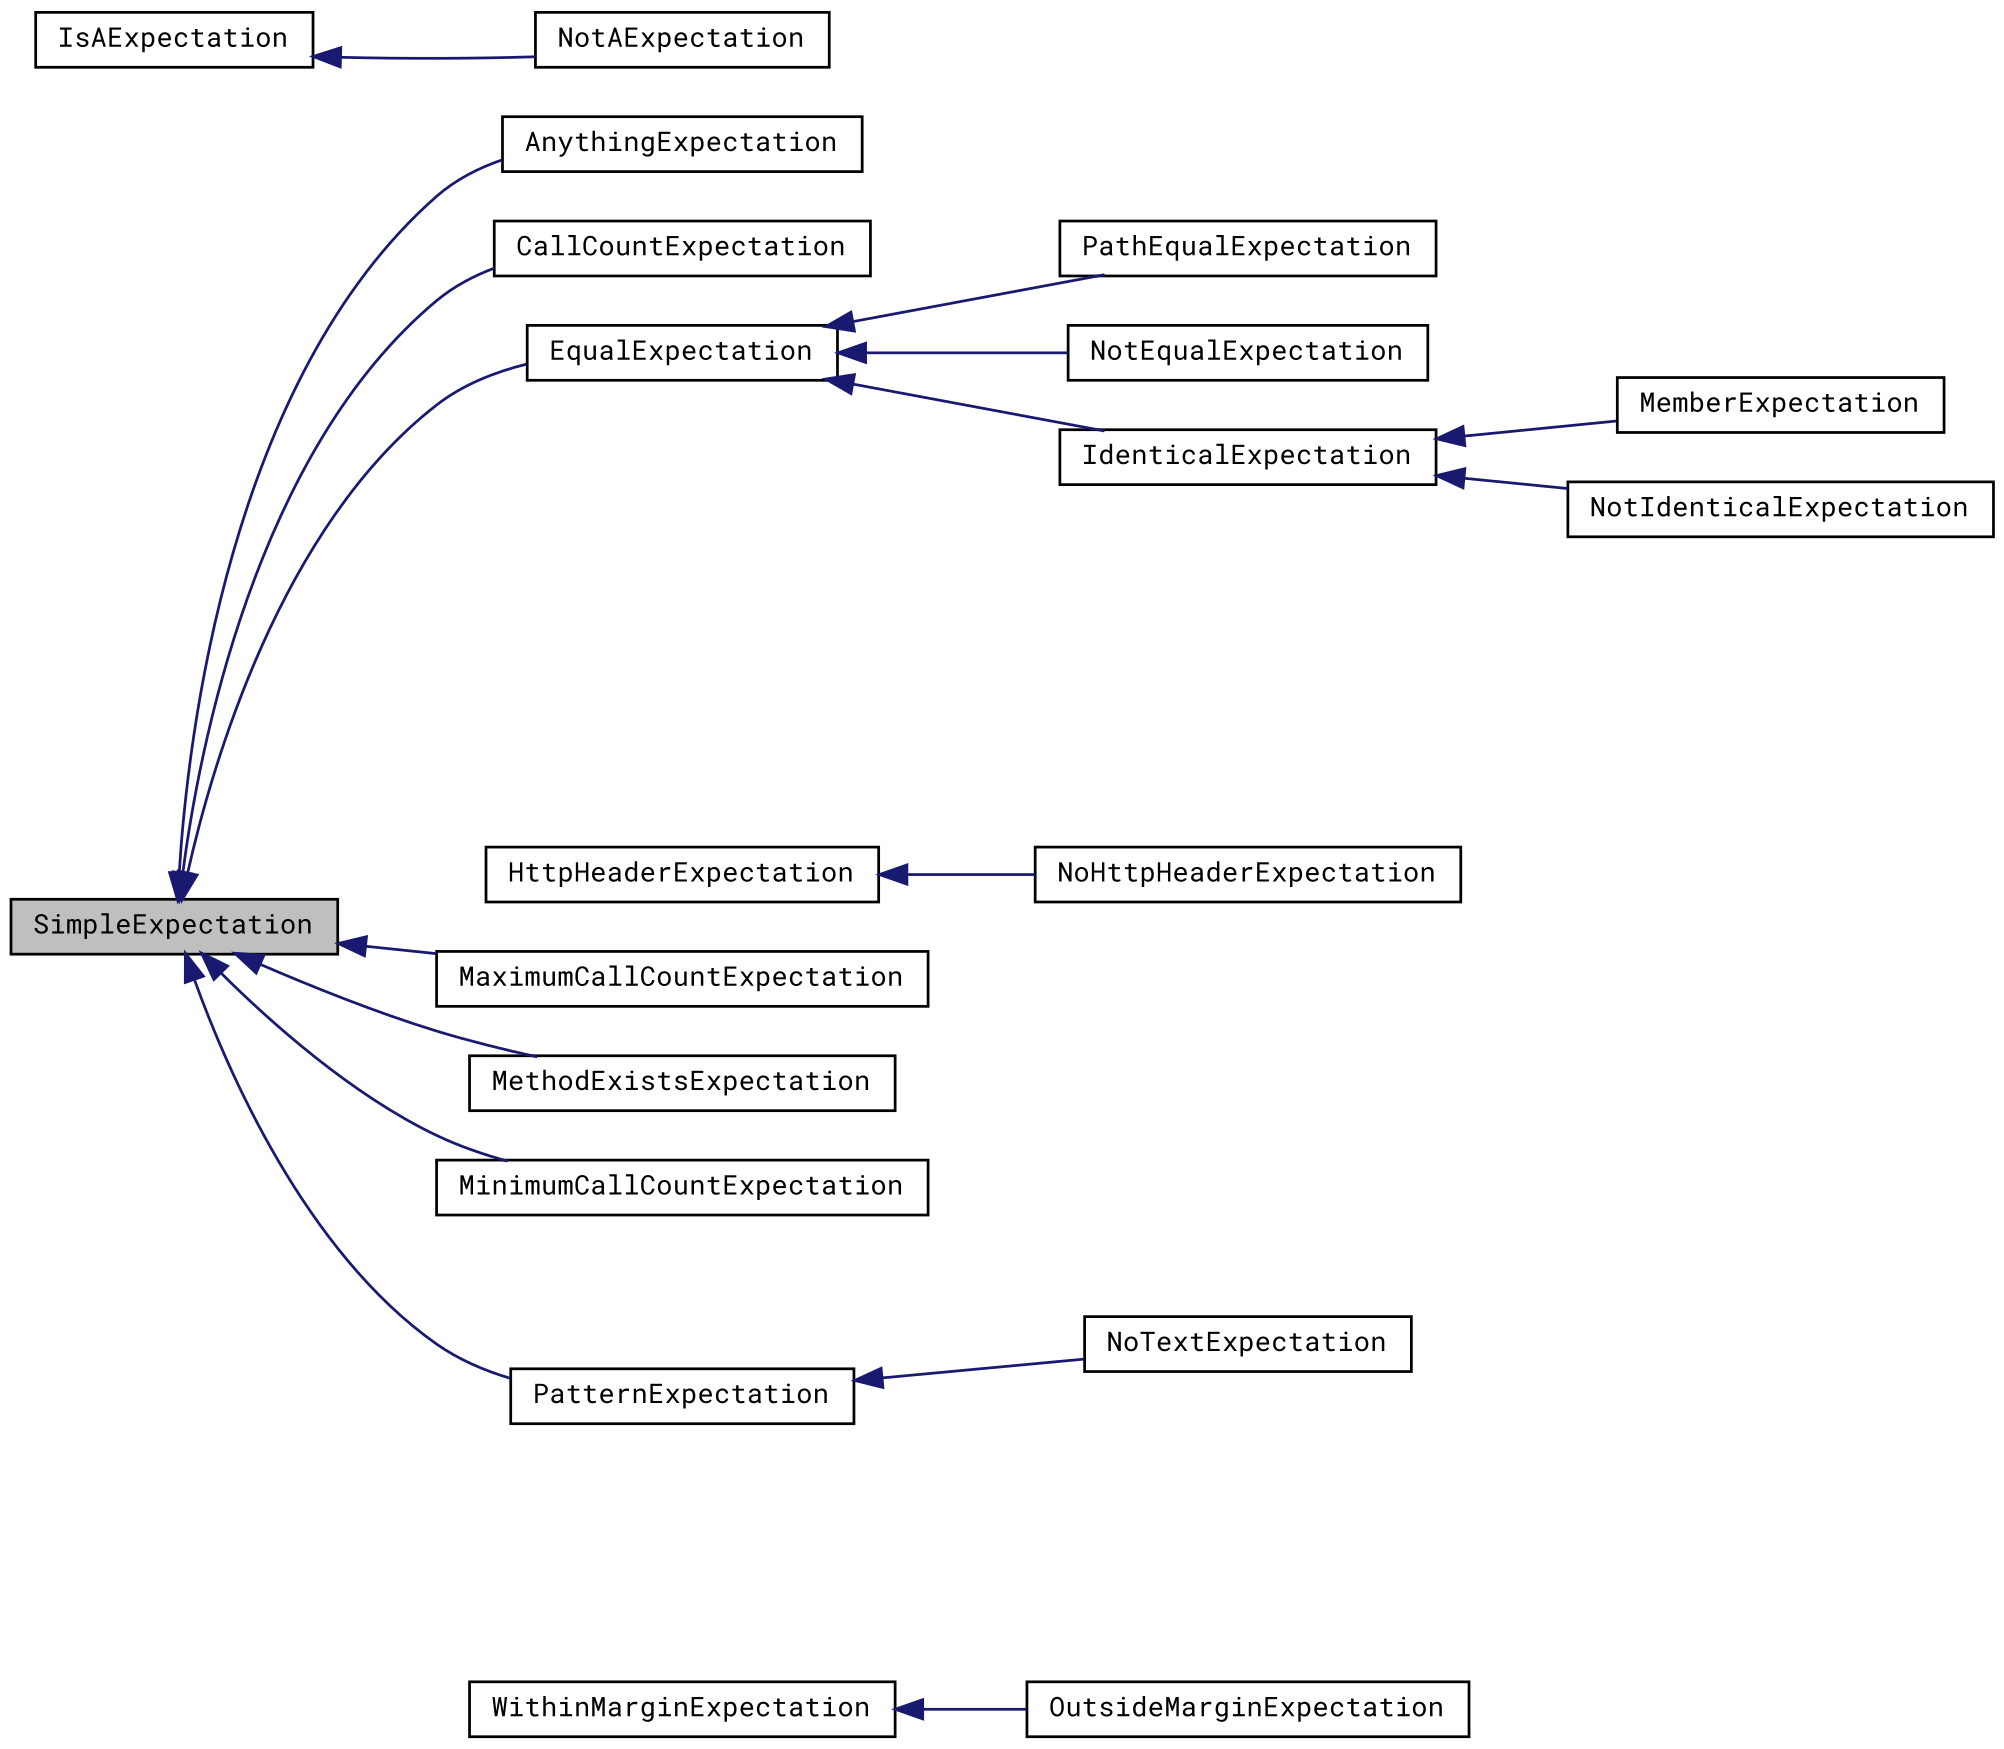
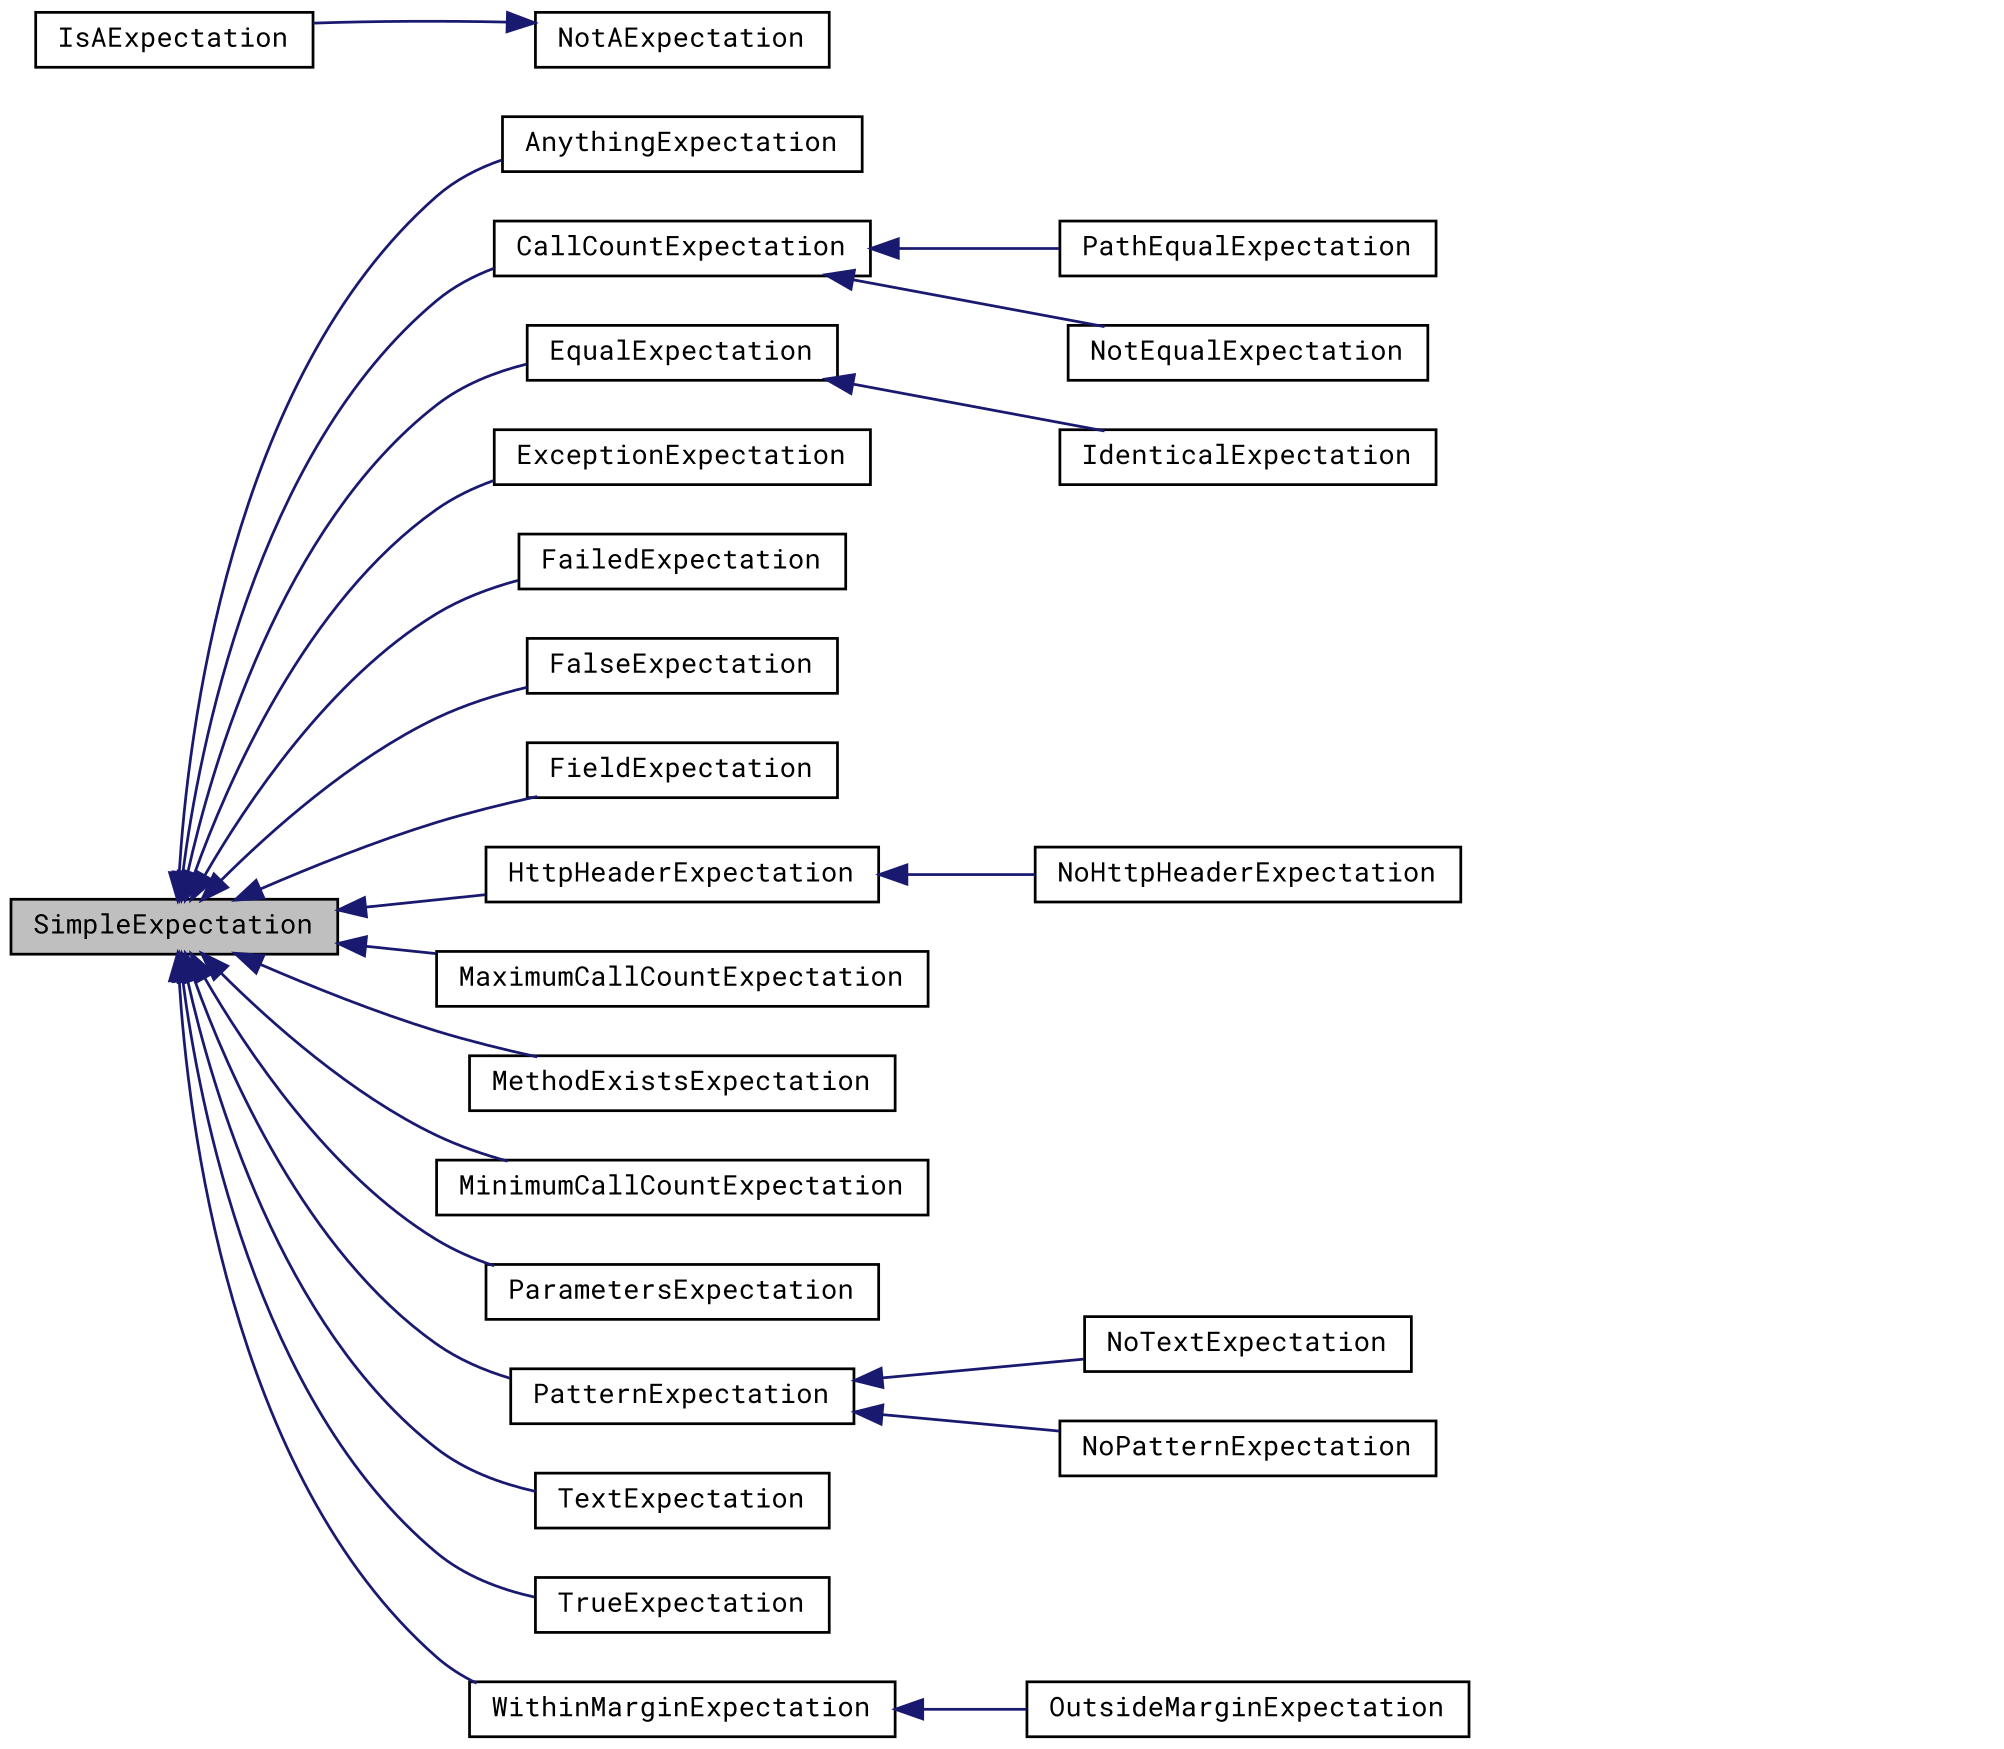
(438, 58) -> (410, 21)
(979, 298) -> (979, 248)
(967, 353) -> (979, 303)
(1781, 405) -> none
none -> (682, 457)
(1781, 509) -> none
none -> (682, 562)
none -> (682, 666)
none -> (682, 770)
none -> (426, 901)
none -> (682, 1292)
none -> (255, 1366)
none -> (1248, 1448)
none -> (682, 1501)
none -> (682, 1605)
